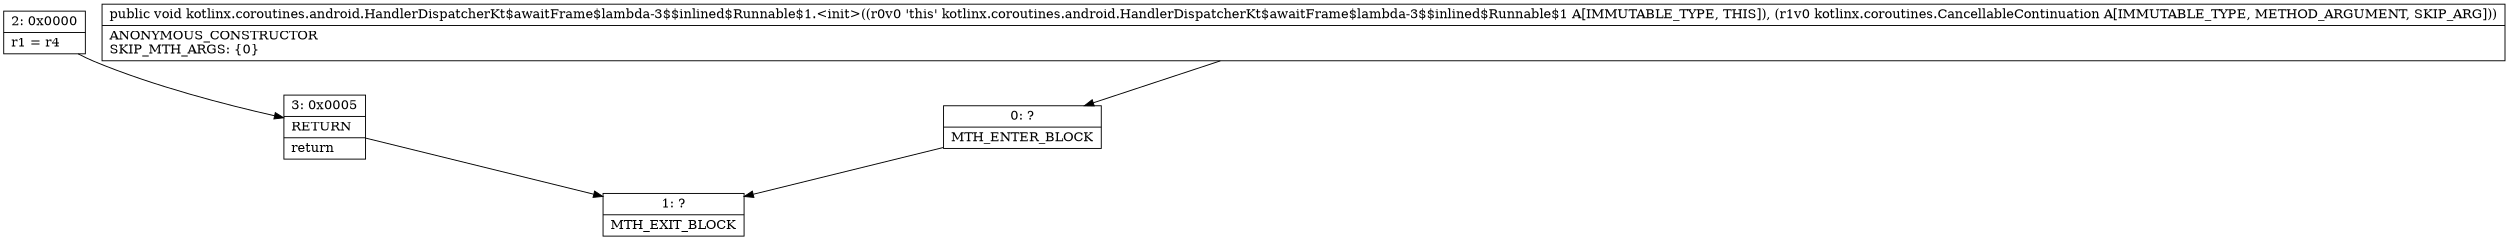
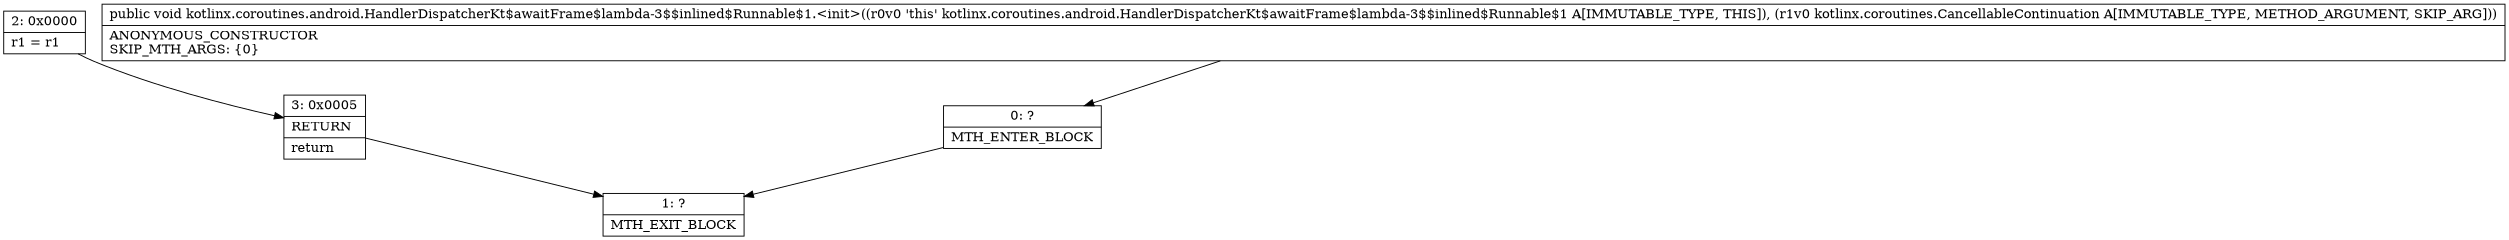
(36, 43) -> (36, 43)
